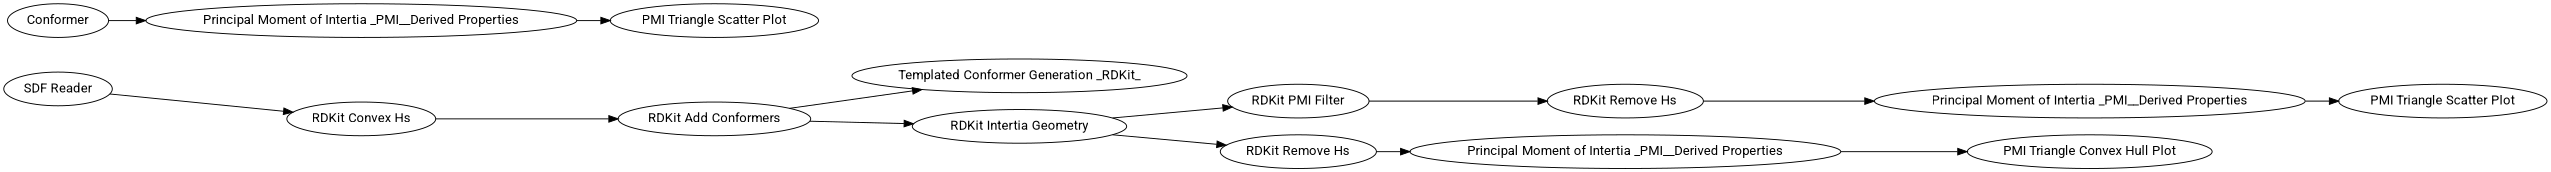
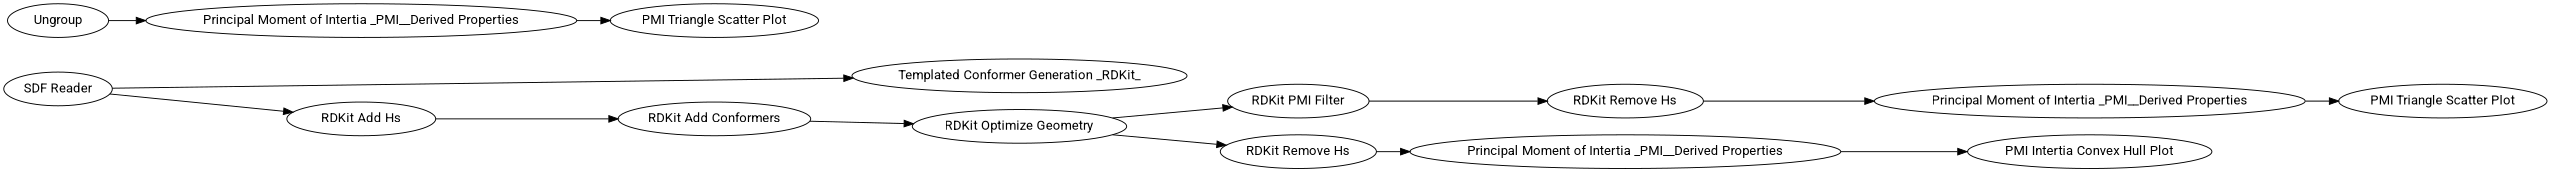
(58, 21) -> (58, 21)
(851, 100) -> (478, 83)
(361, 119) -> (361, 119)
(1020, 126) -> (1020, 126)
(2090, 152) -> (2090, 152)
